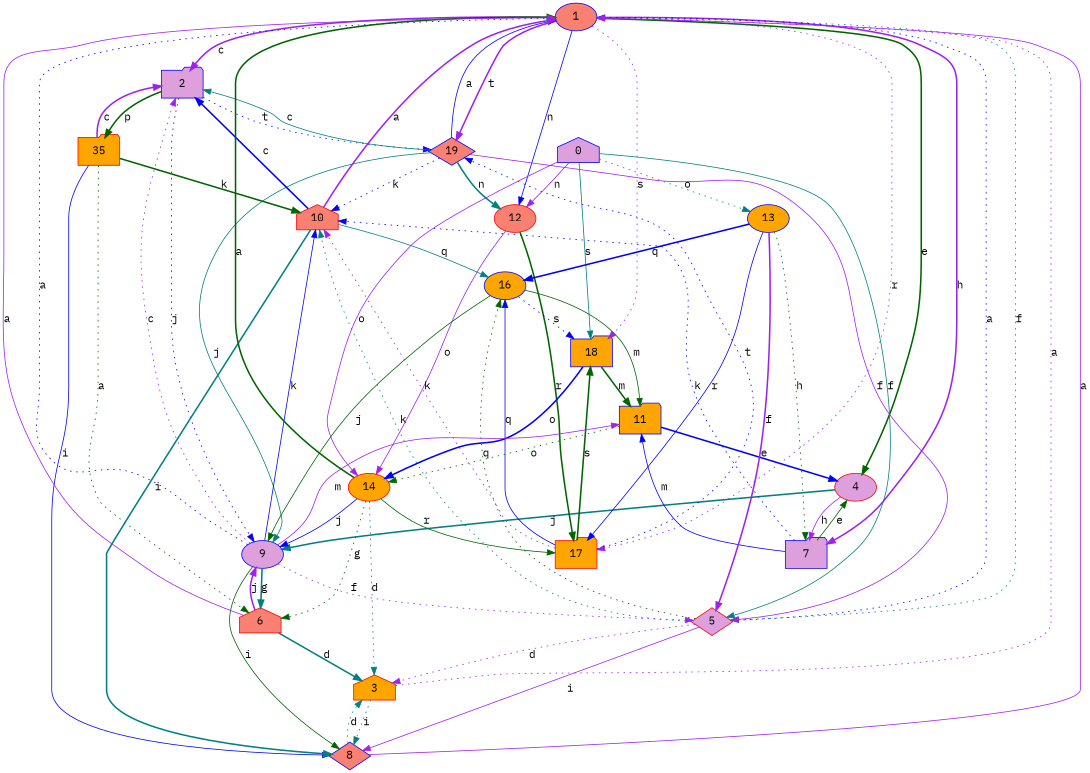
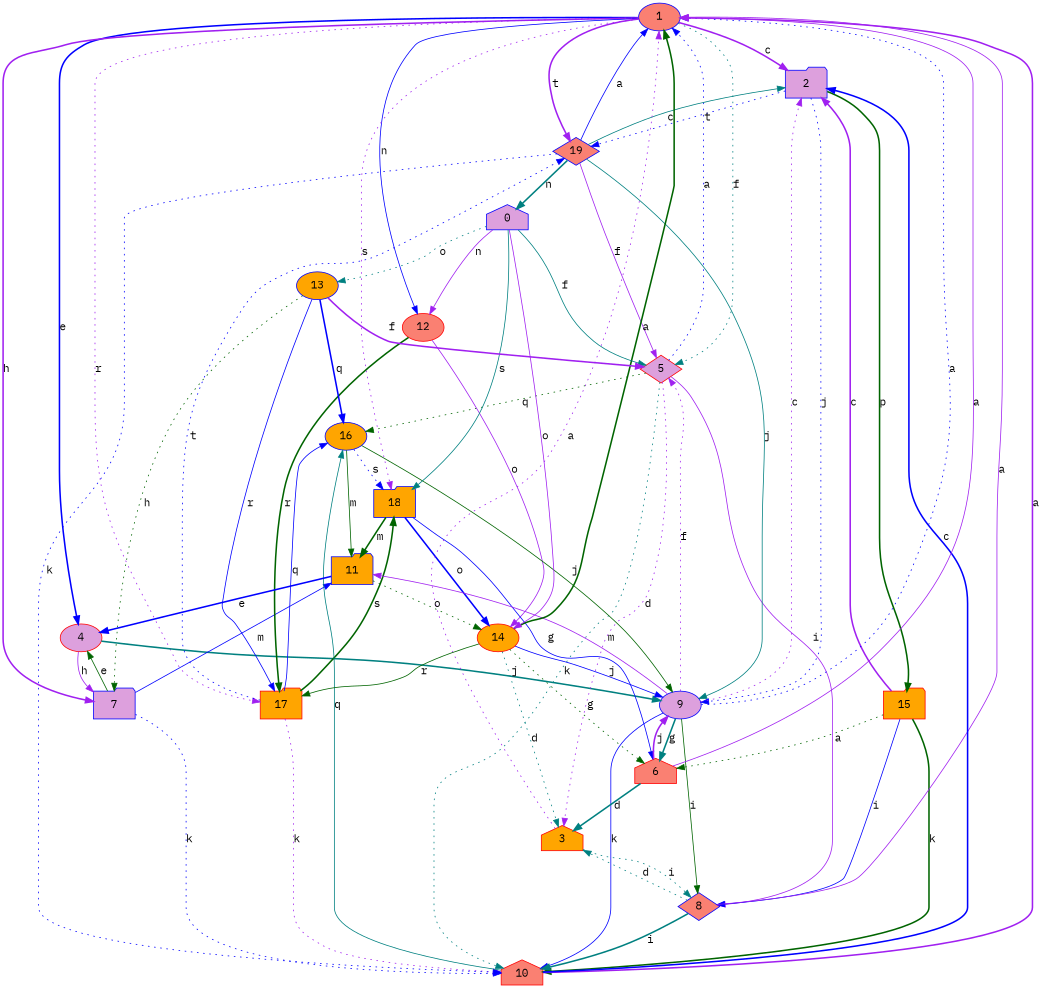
(921, 103) -> (73, 52)
(99, 151) -> (904, 705)
(473, 185) -> (545, 182)
(109, 549) -> (621, 946)
none -> (538, 643)
